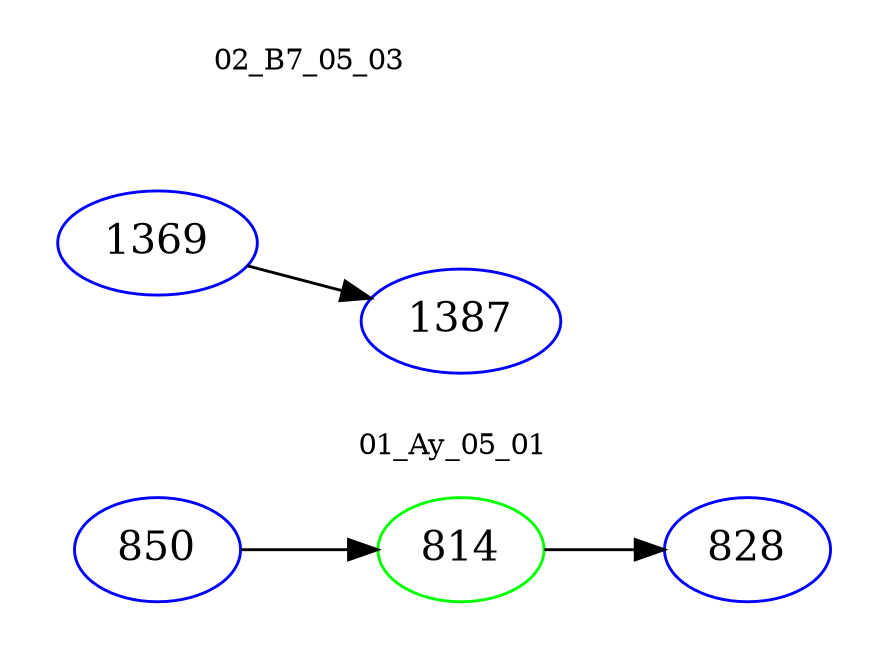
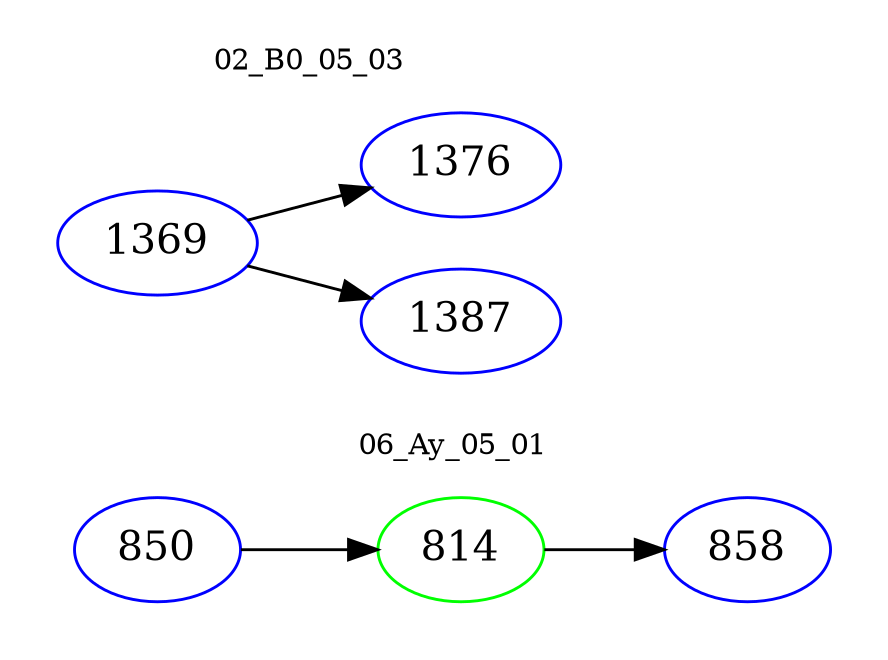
(309, 62) -> (309, 62)
none -> (461, 165)
(453, 447) -> (453, 447)
(748, 550) -> (748, 550)
